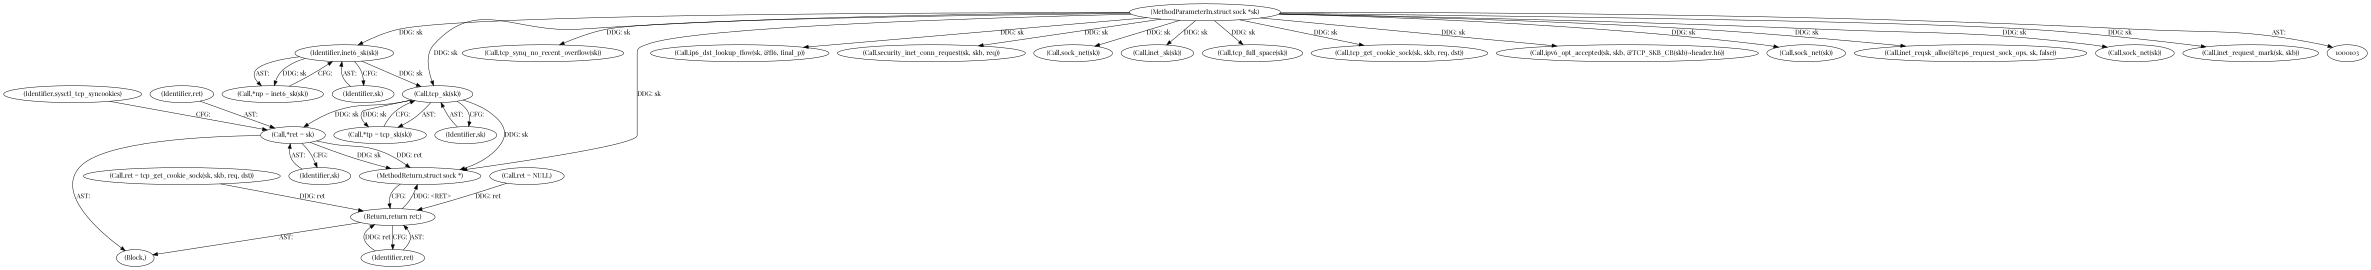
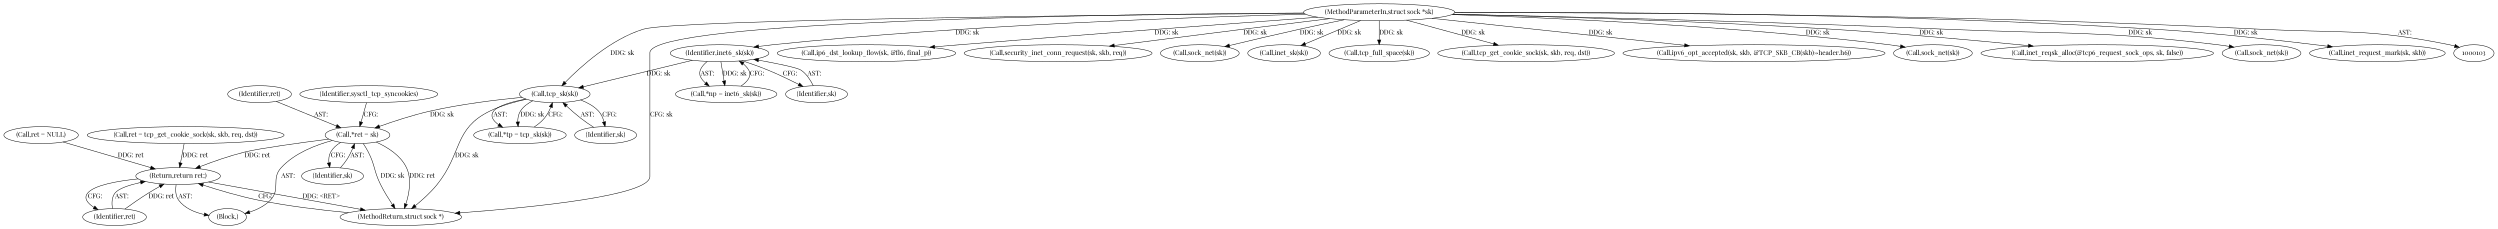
(543, 53) -> none
(649, 94) -> (661, 115)
none -> (263, 148)
